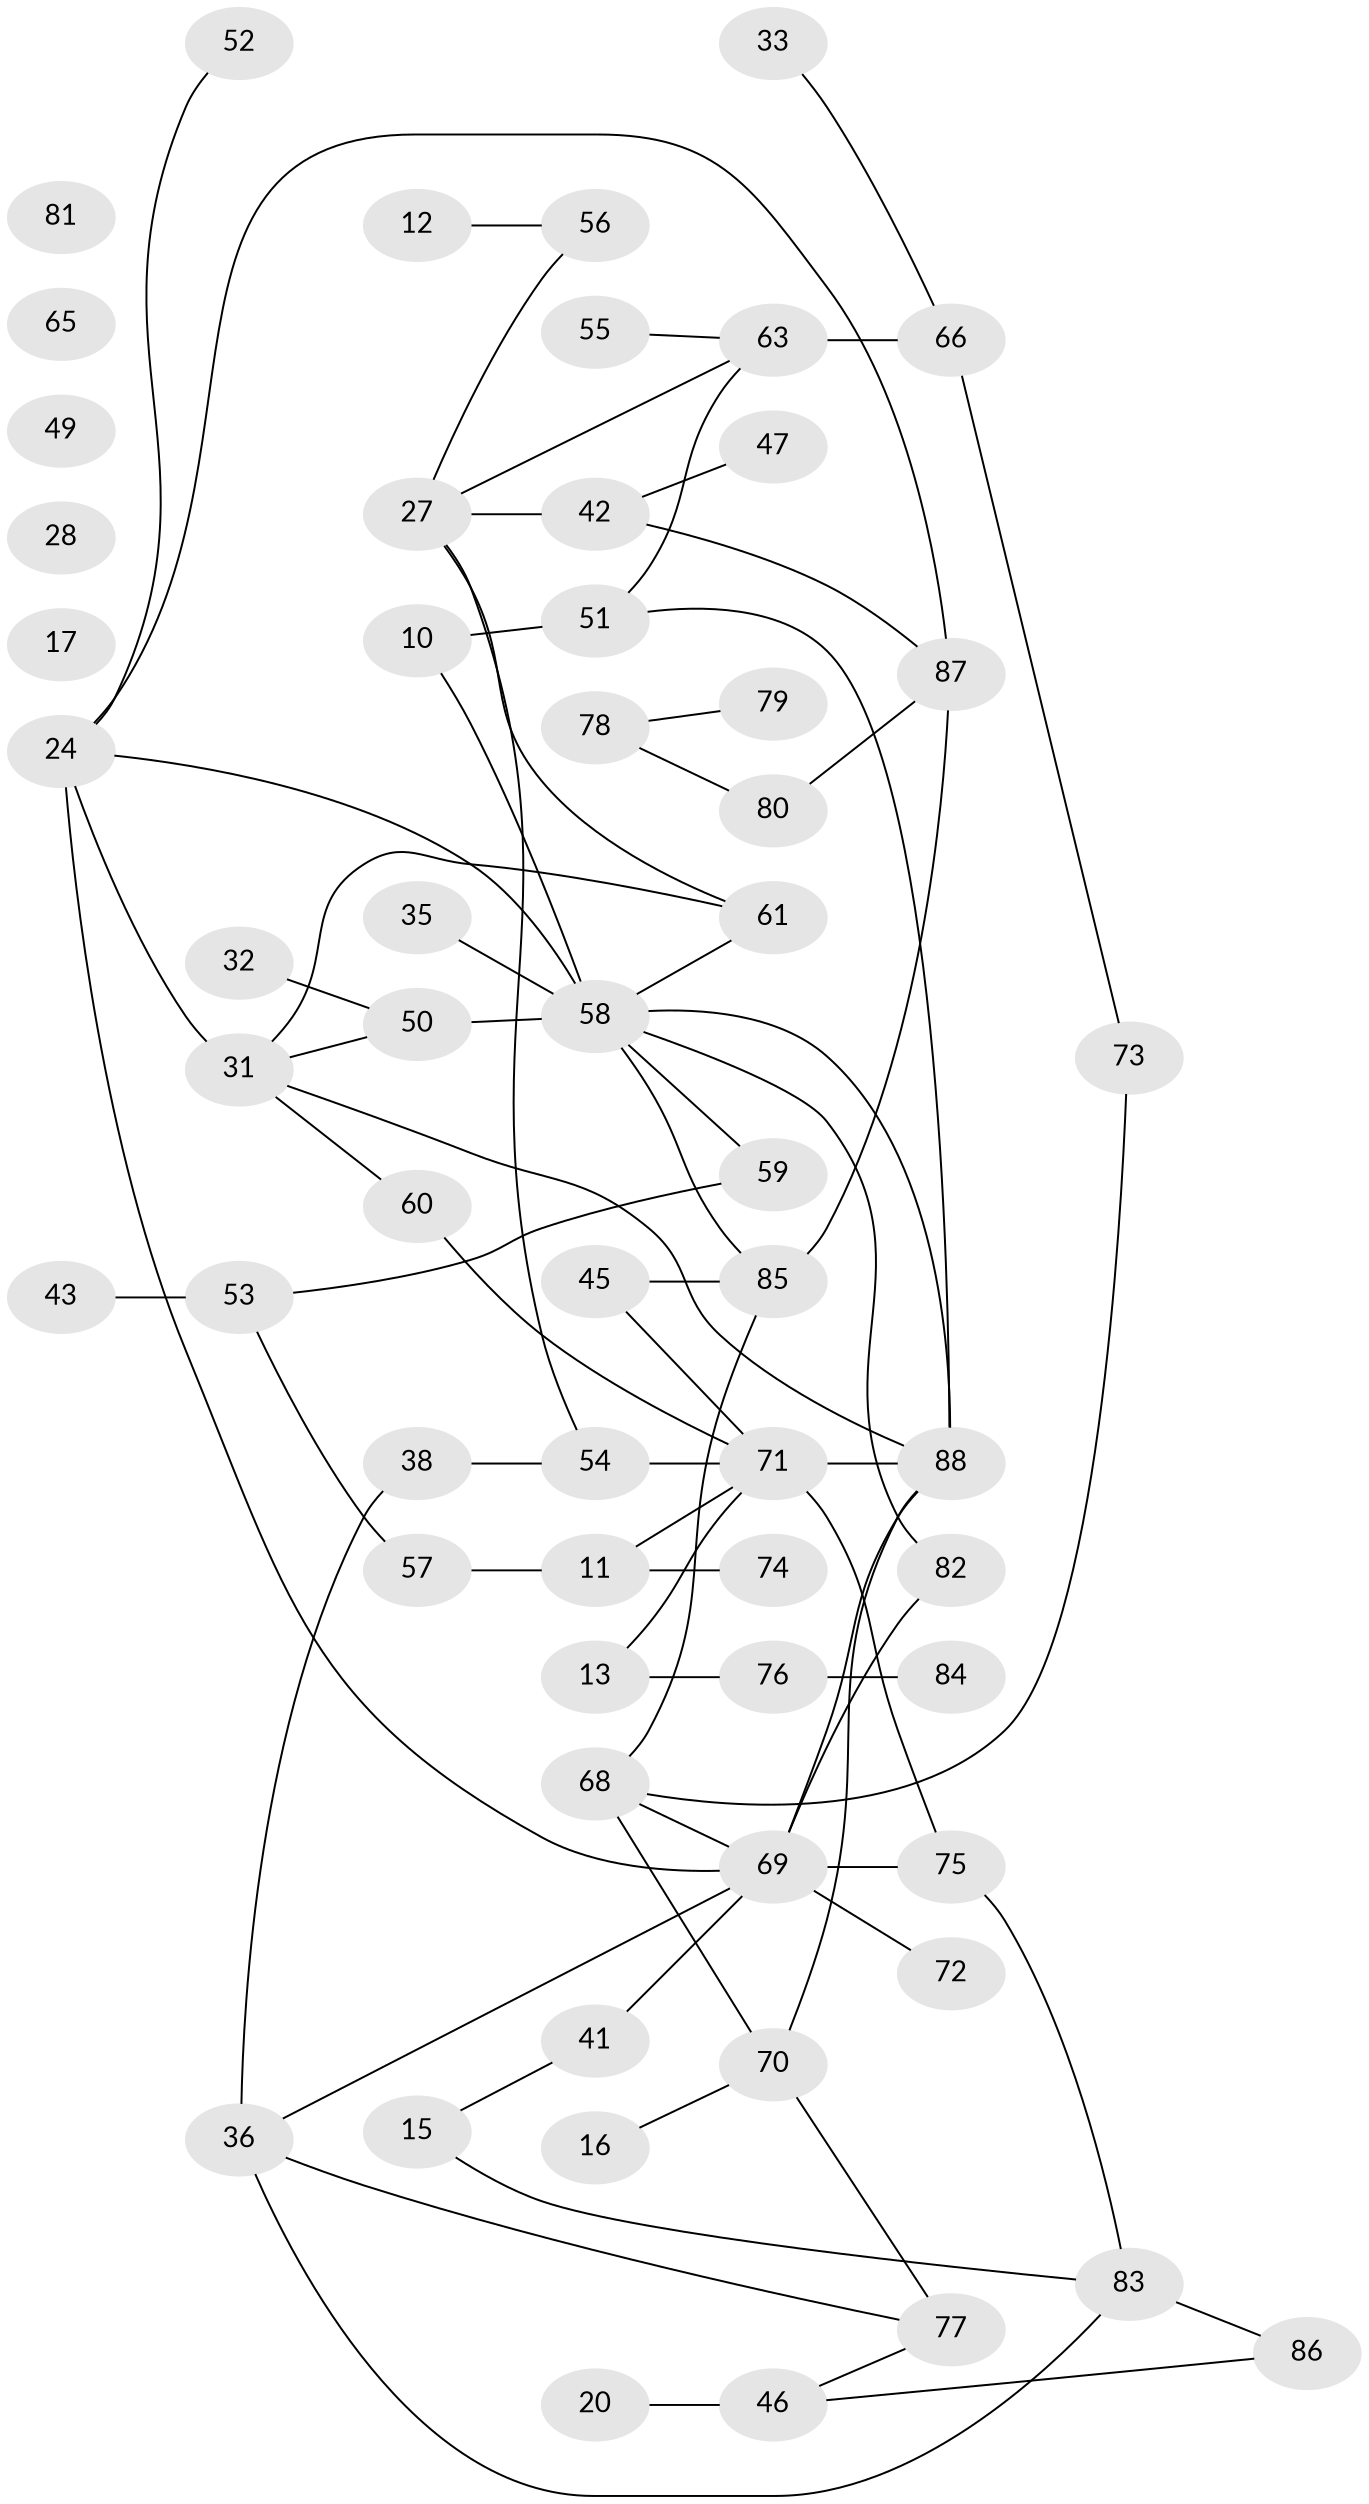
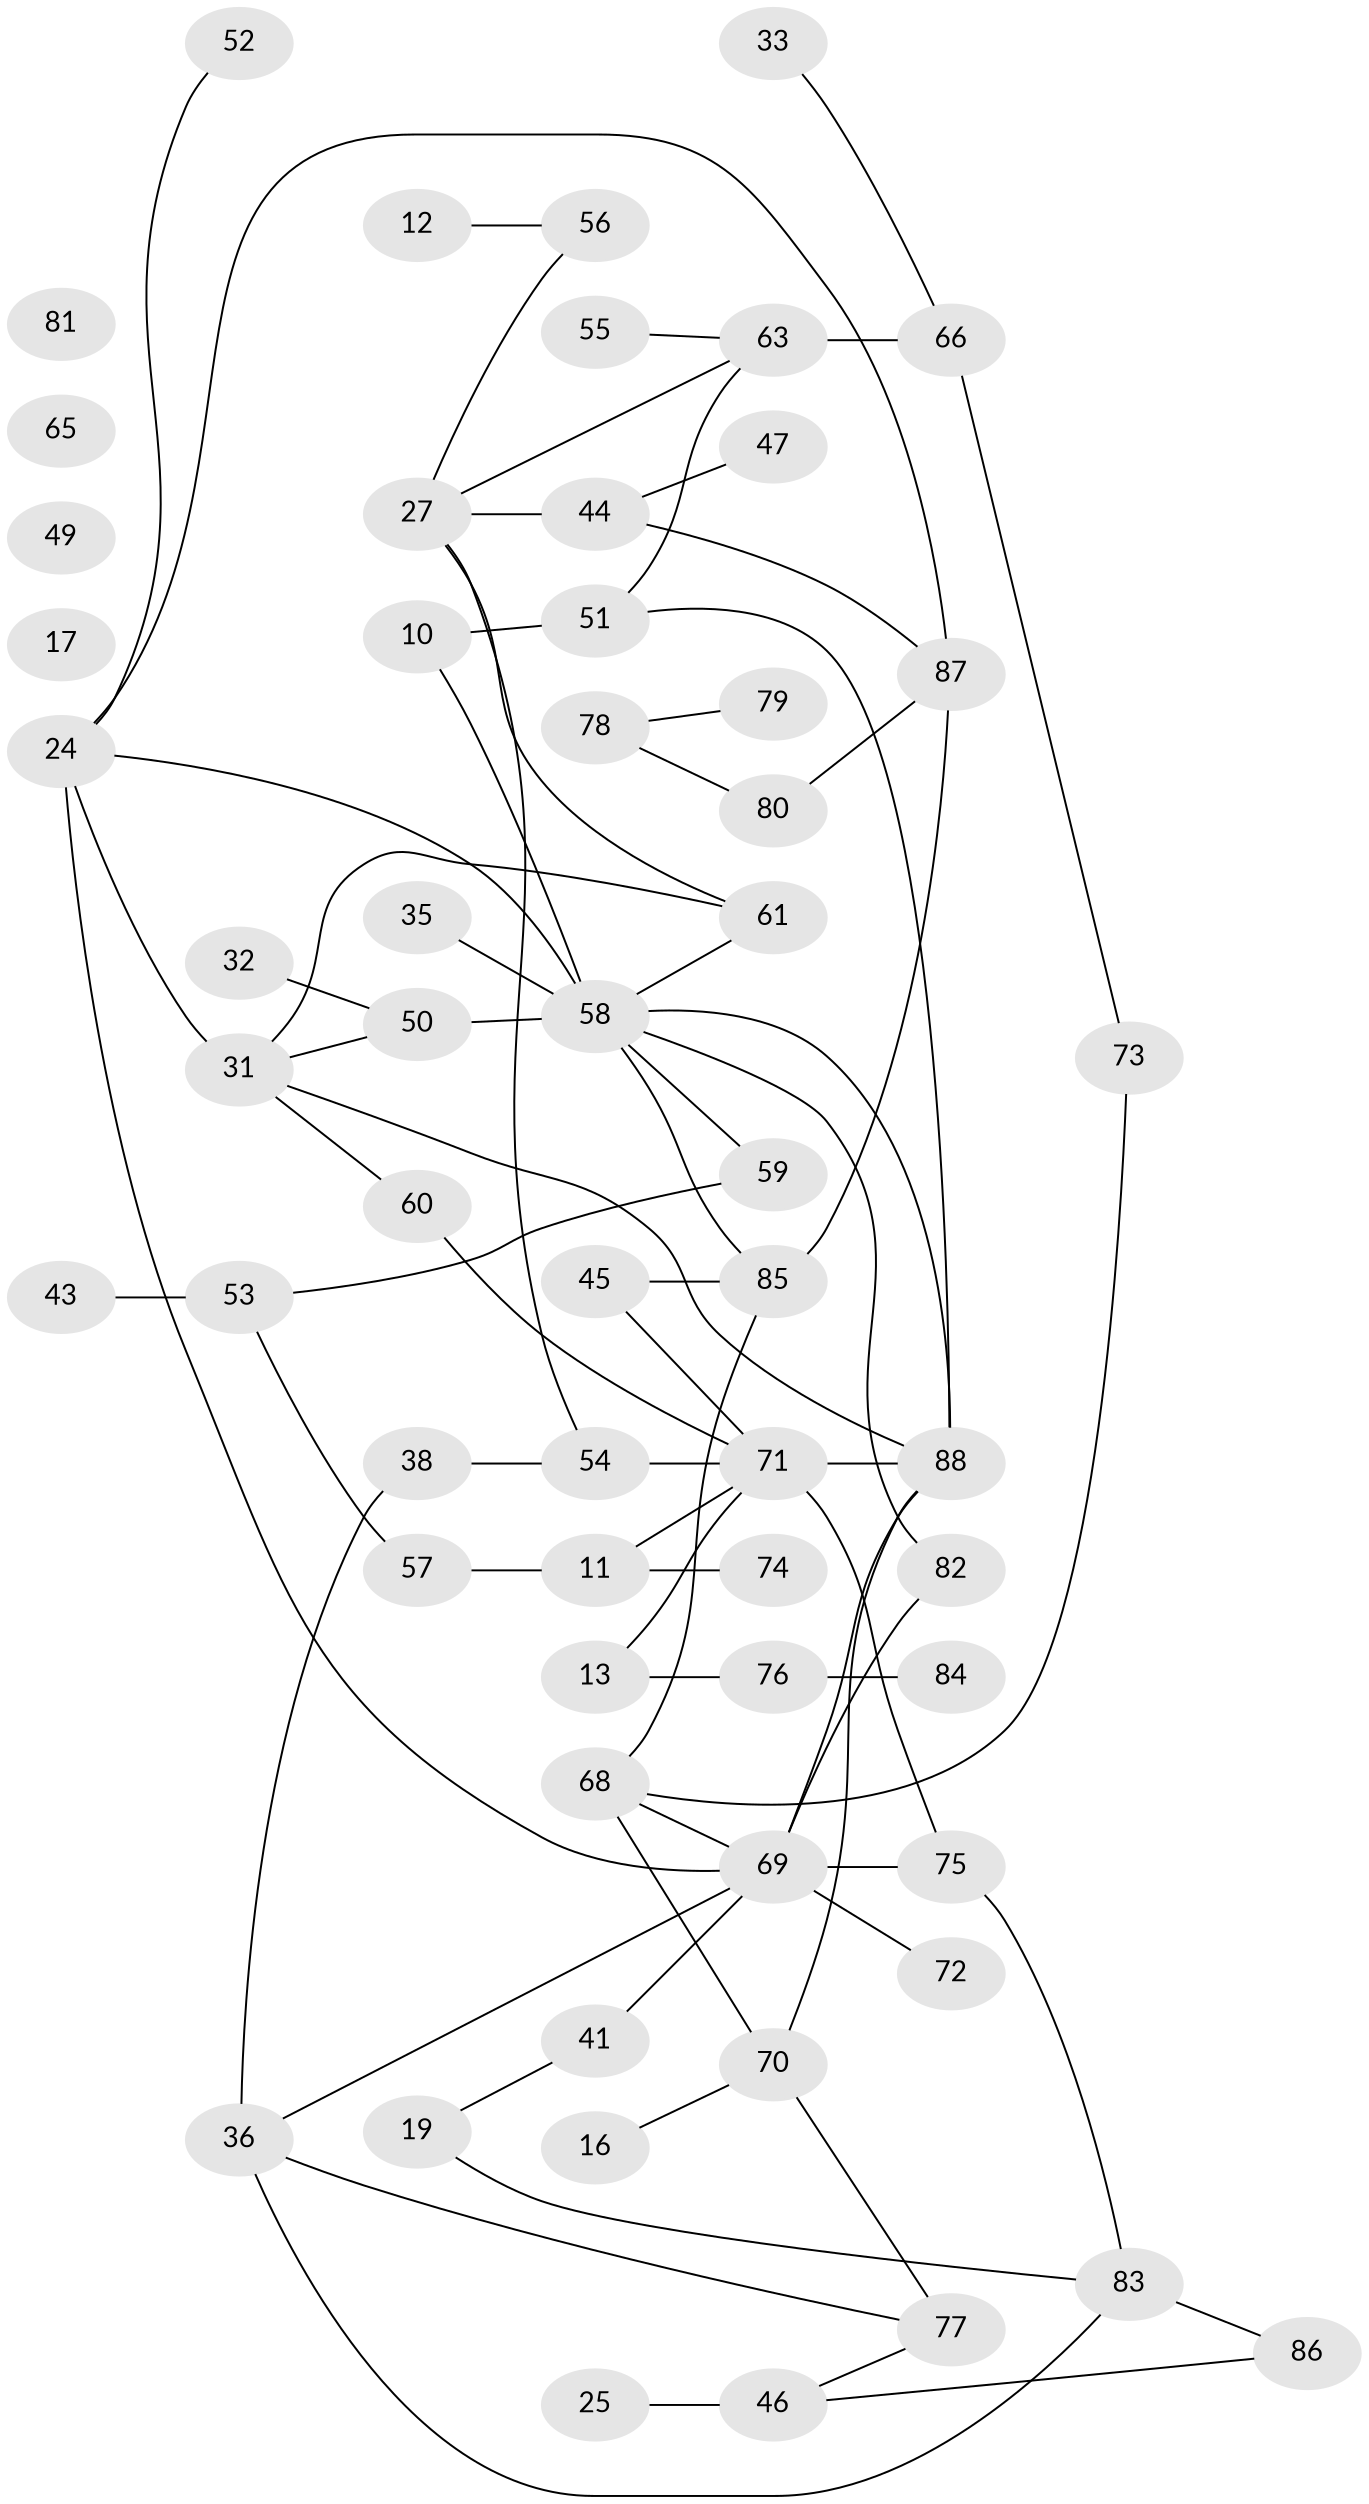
(595, 514) -> (595, 514)
(61, 538) -> none
(417, 2132) -> (417, 2132)
(595, 2405) -> (595, 2405)
